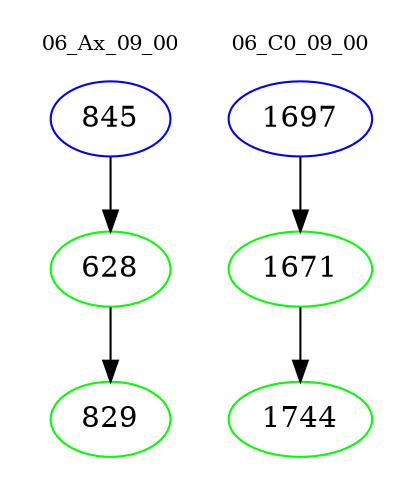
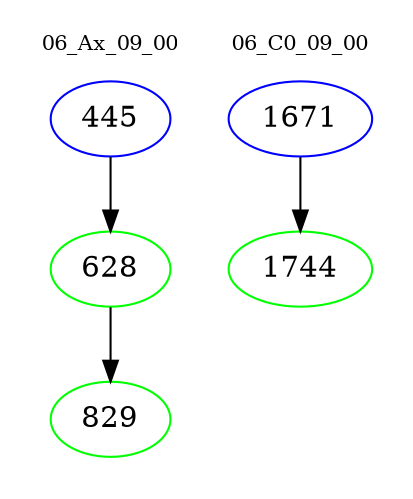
(111, 119) -> (111, 119)
(300, 119) -> none
(300, 269) -> (300, 119)
